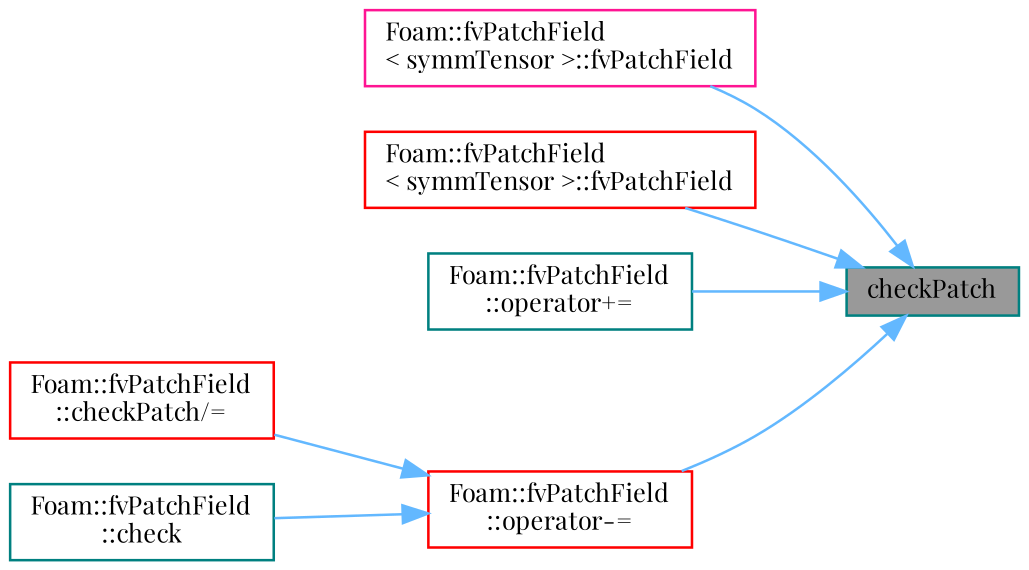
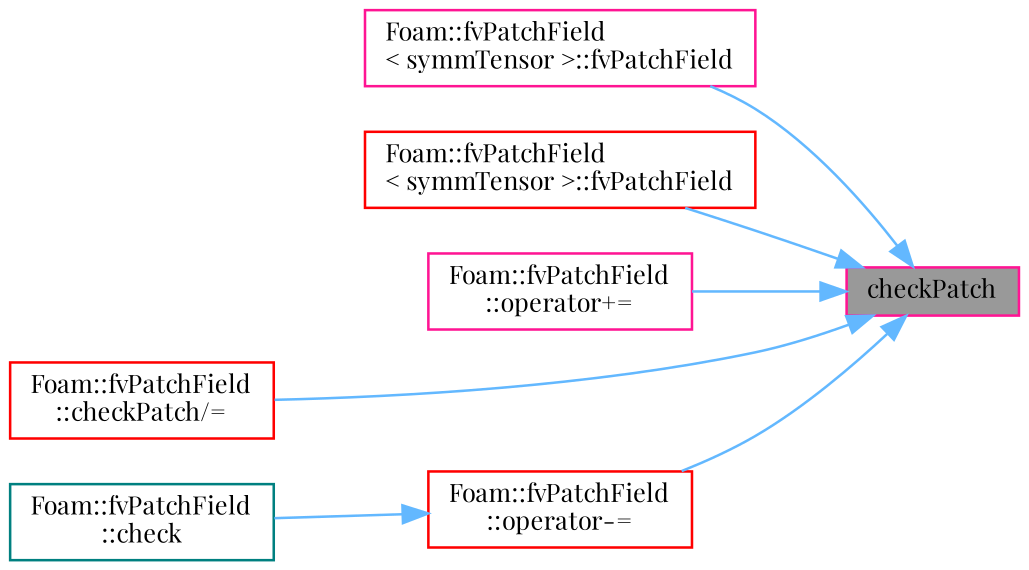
(560, 291) -> (560, 291)
(933, 291) -> (933, 291)
(339, 452) -> (565, 382)
